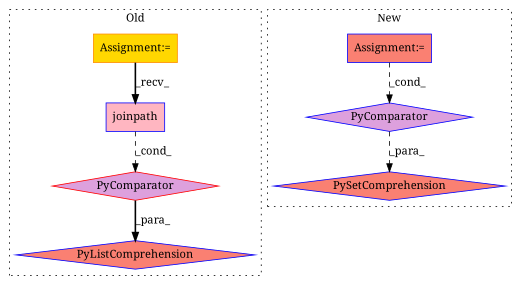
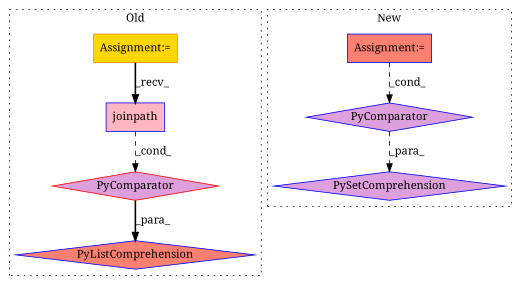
(390, 186) -> (390, 186)
